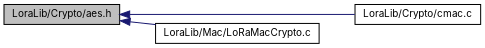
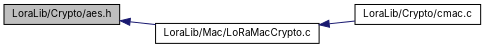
(242, 14) -> (342, 22)
